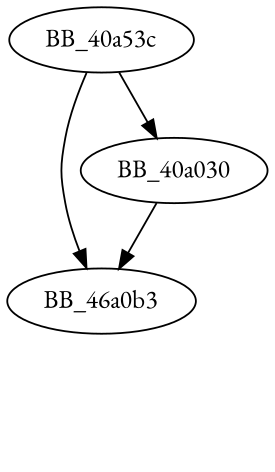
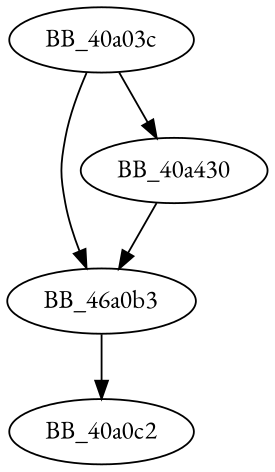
(102, 40) -> (102, 40)
(174, 171) -> (174, 171)
none -> (102, 432)
